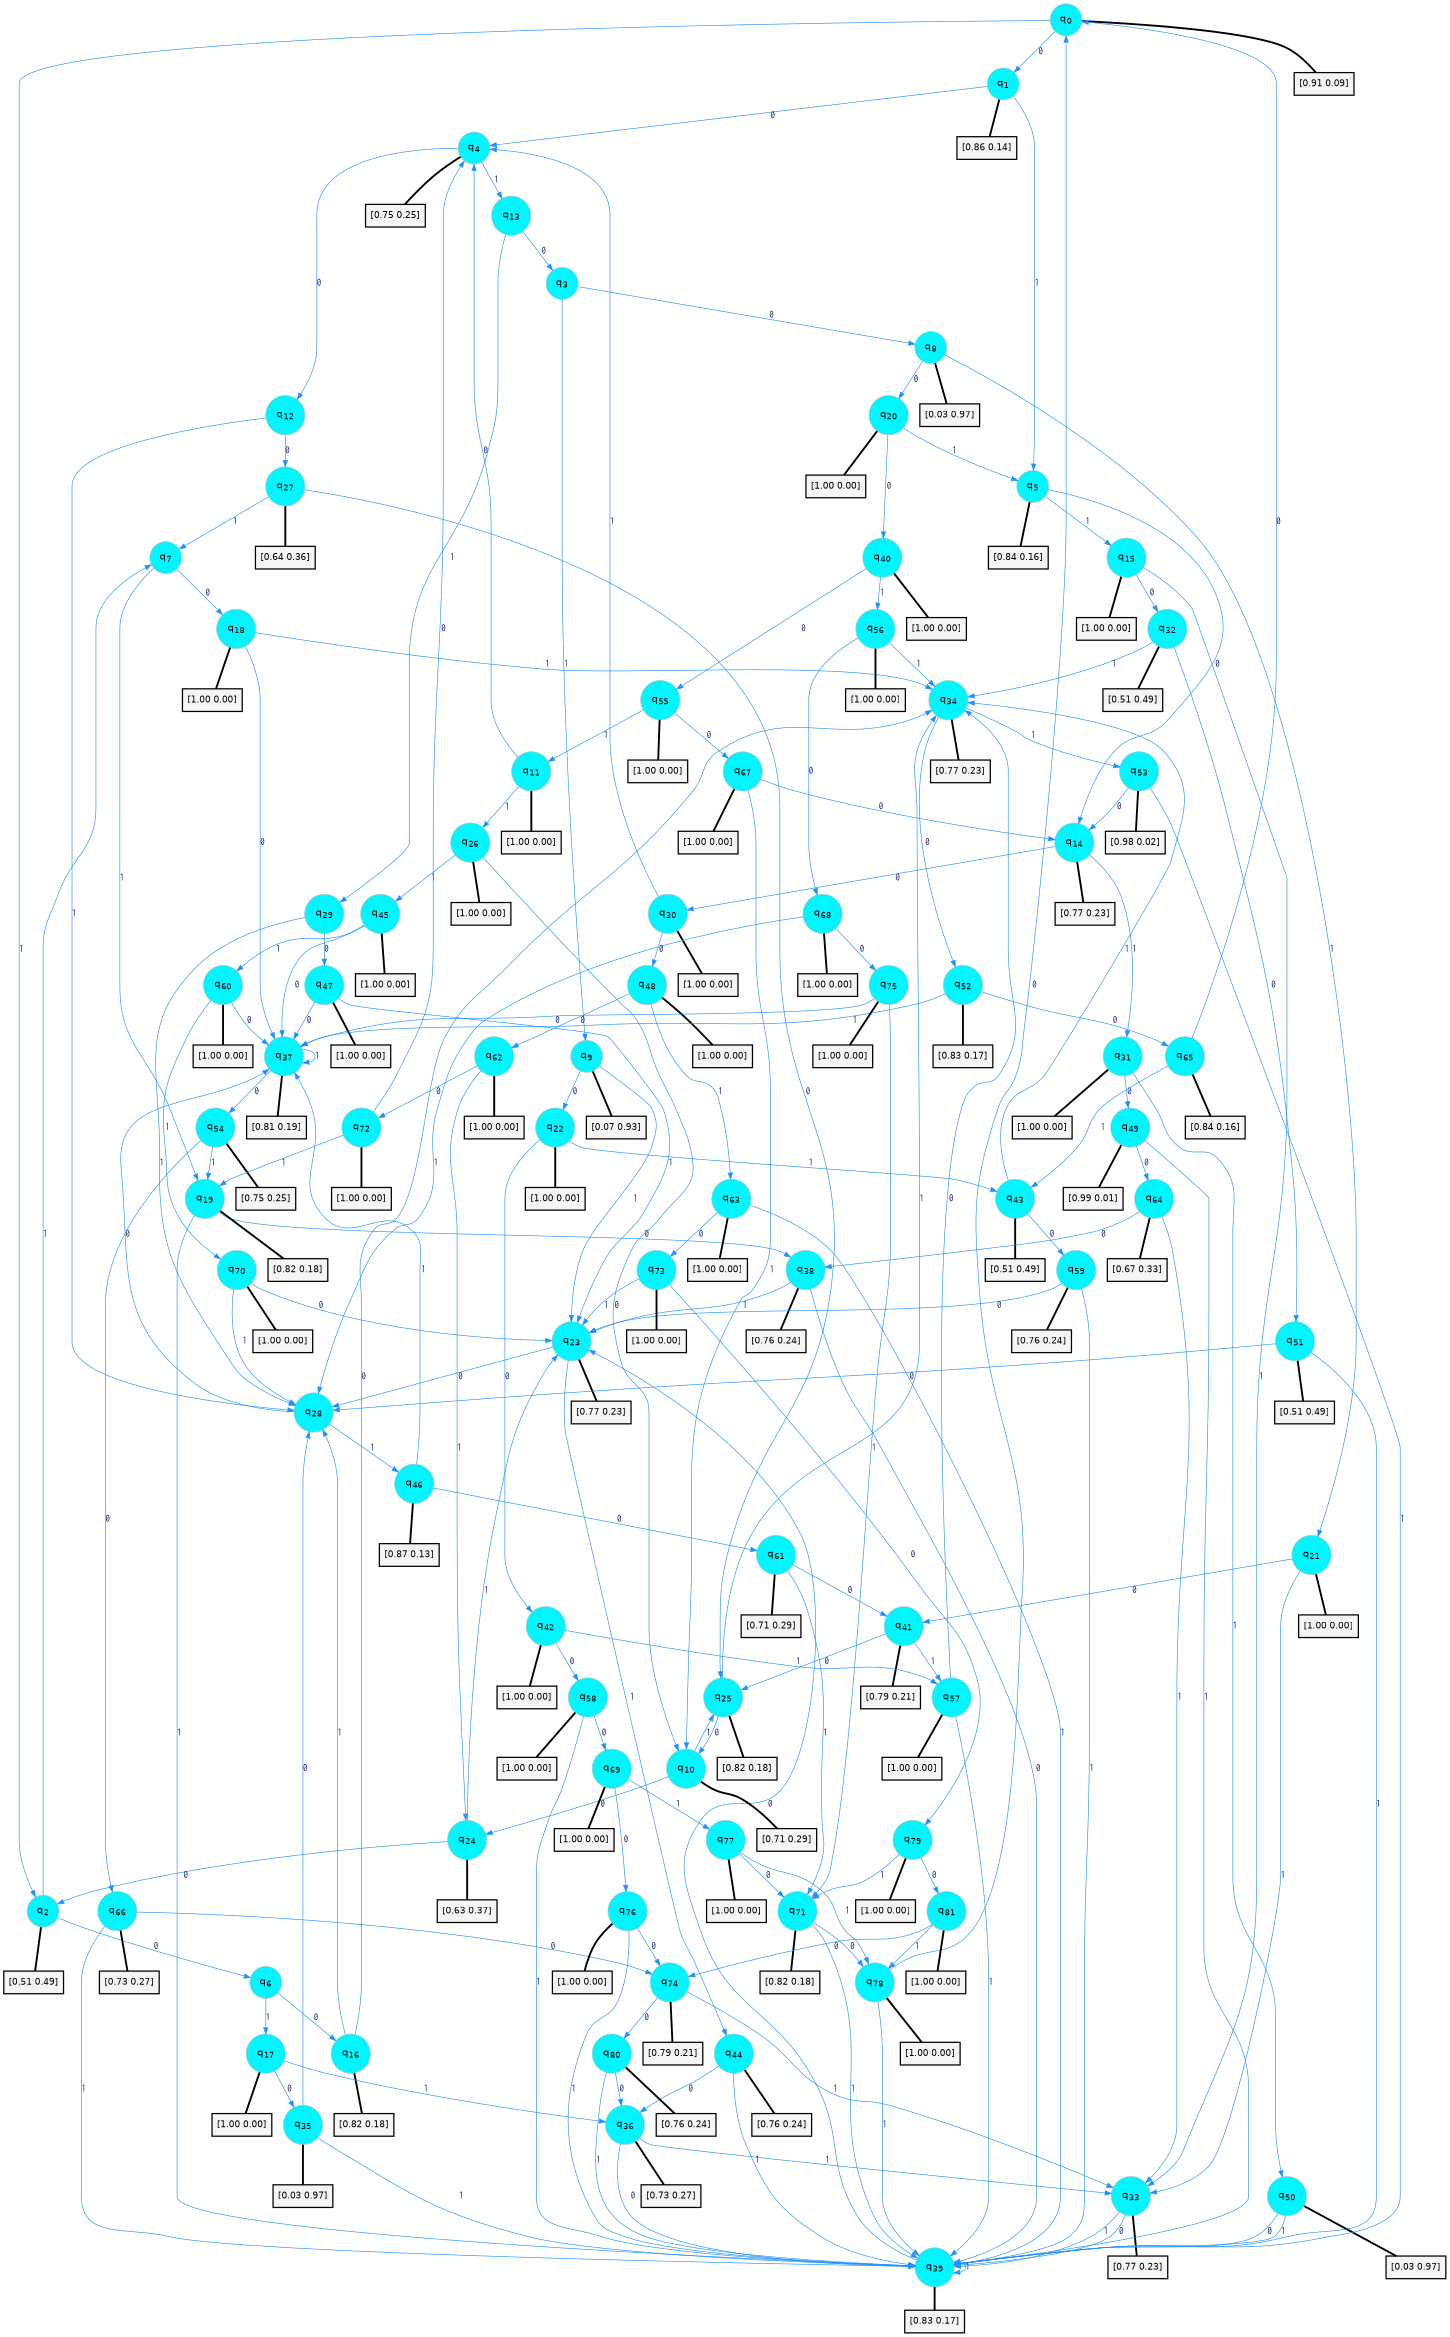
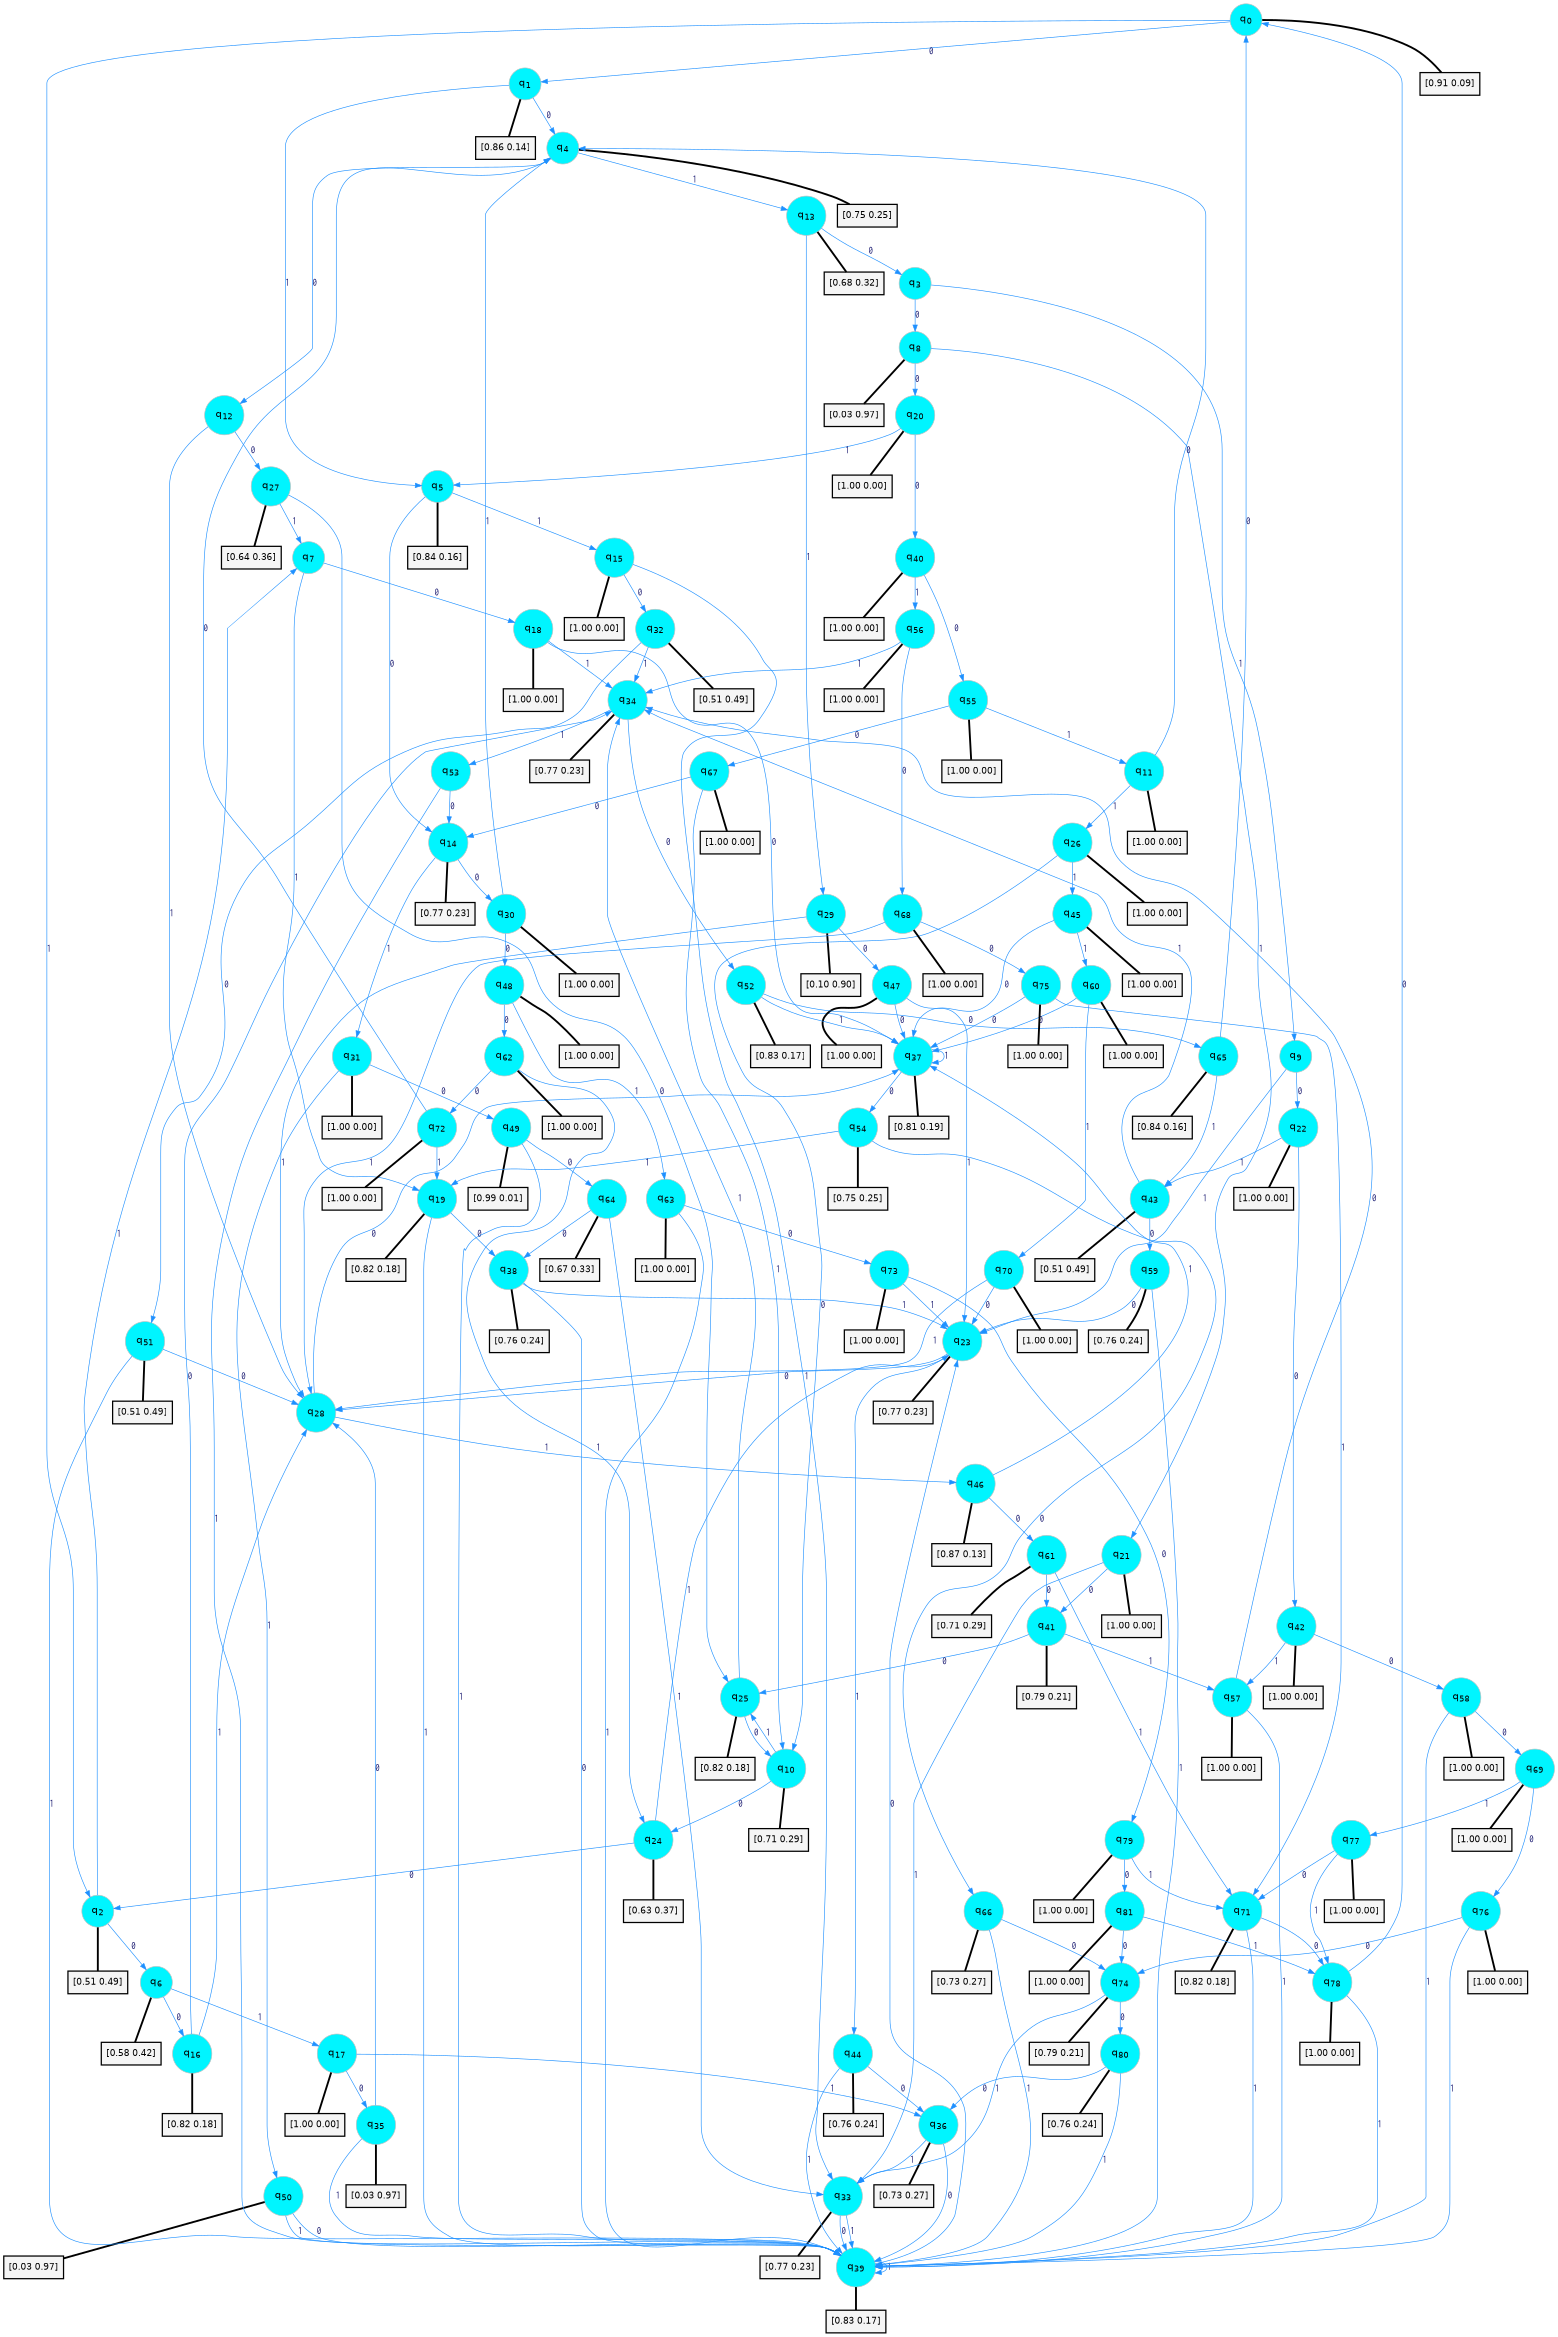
none -> (854, 283)
(1135, 843) -> none
none -> (831, 985)
(616, 1128) -> none
none -> (131, 2054)
